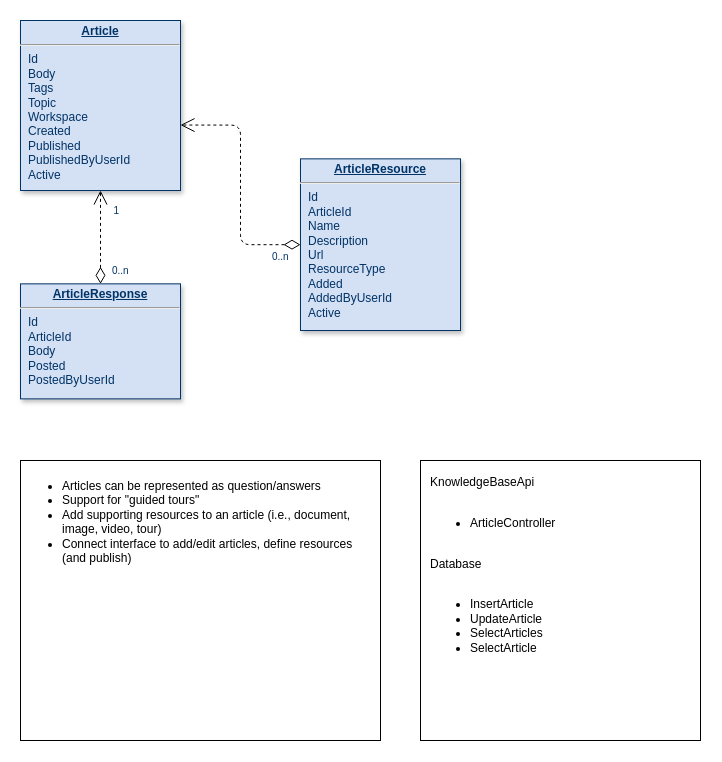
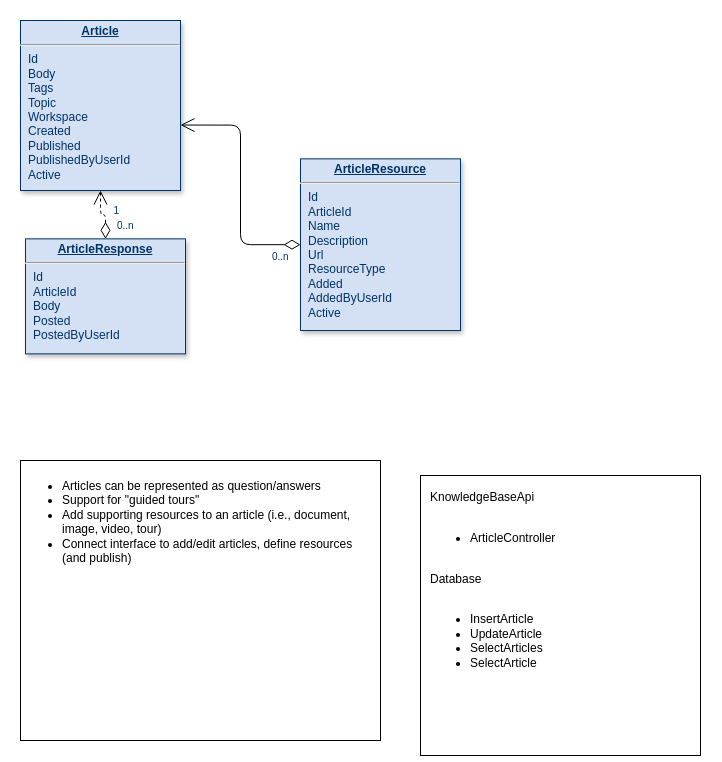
(241, 178) -> (241, 178)
(101, 341) -> (106, 296)
(561, 601) -> (561, 616)
